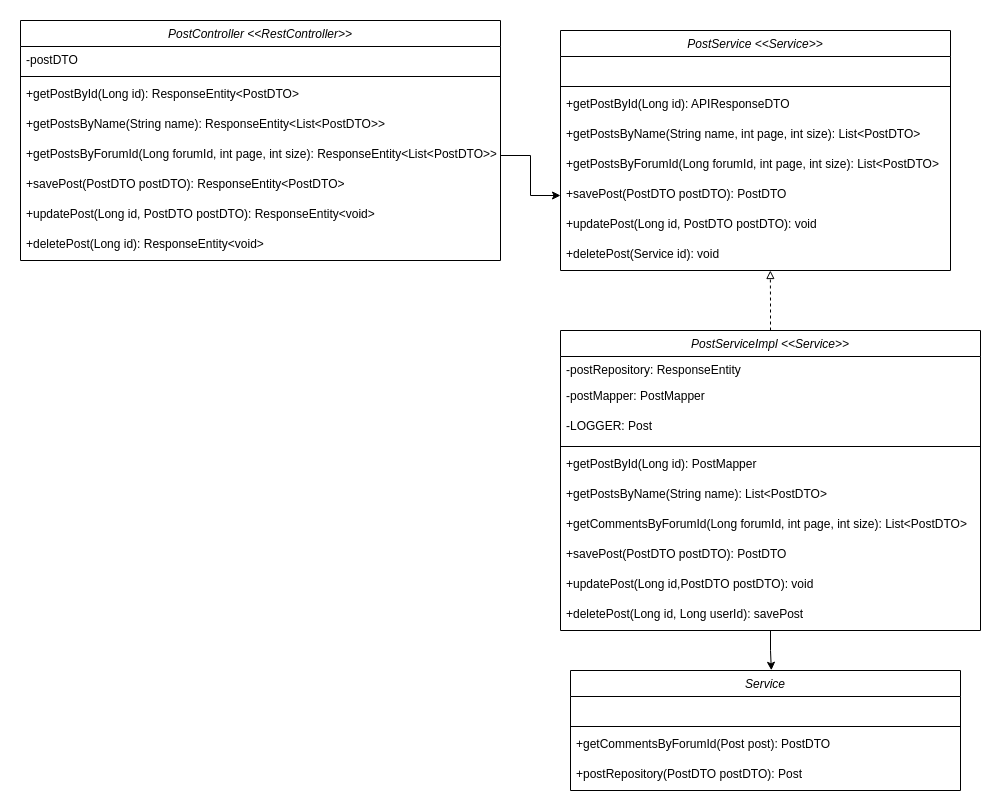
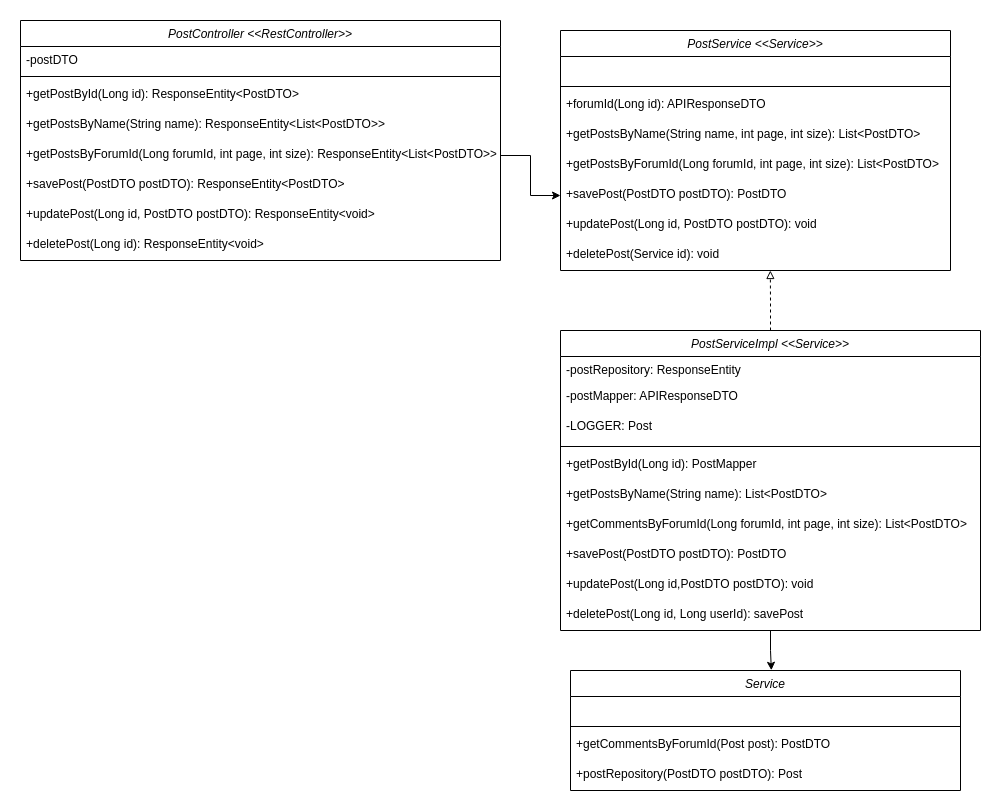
(684, 104) -> (671, 104)
(640, 396) -> (654, 396)
